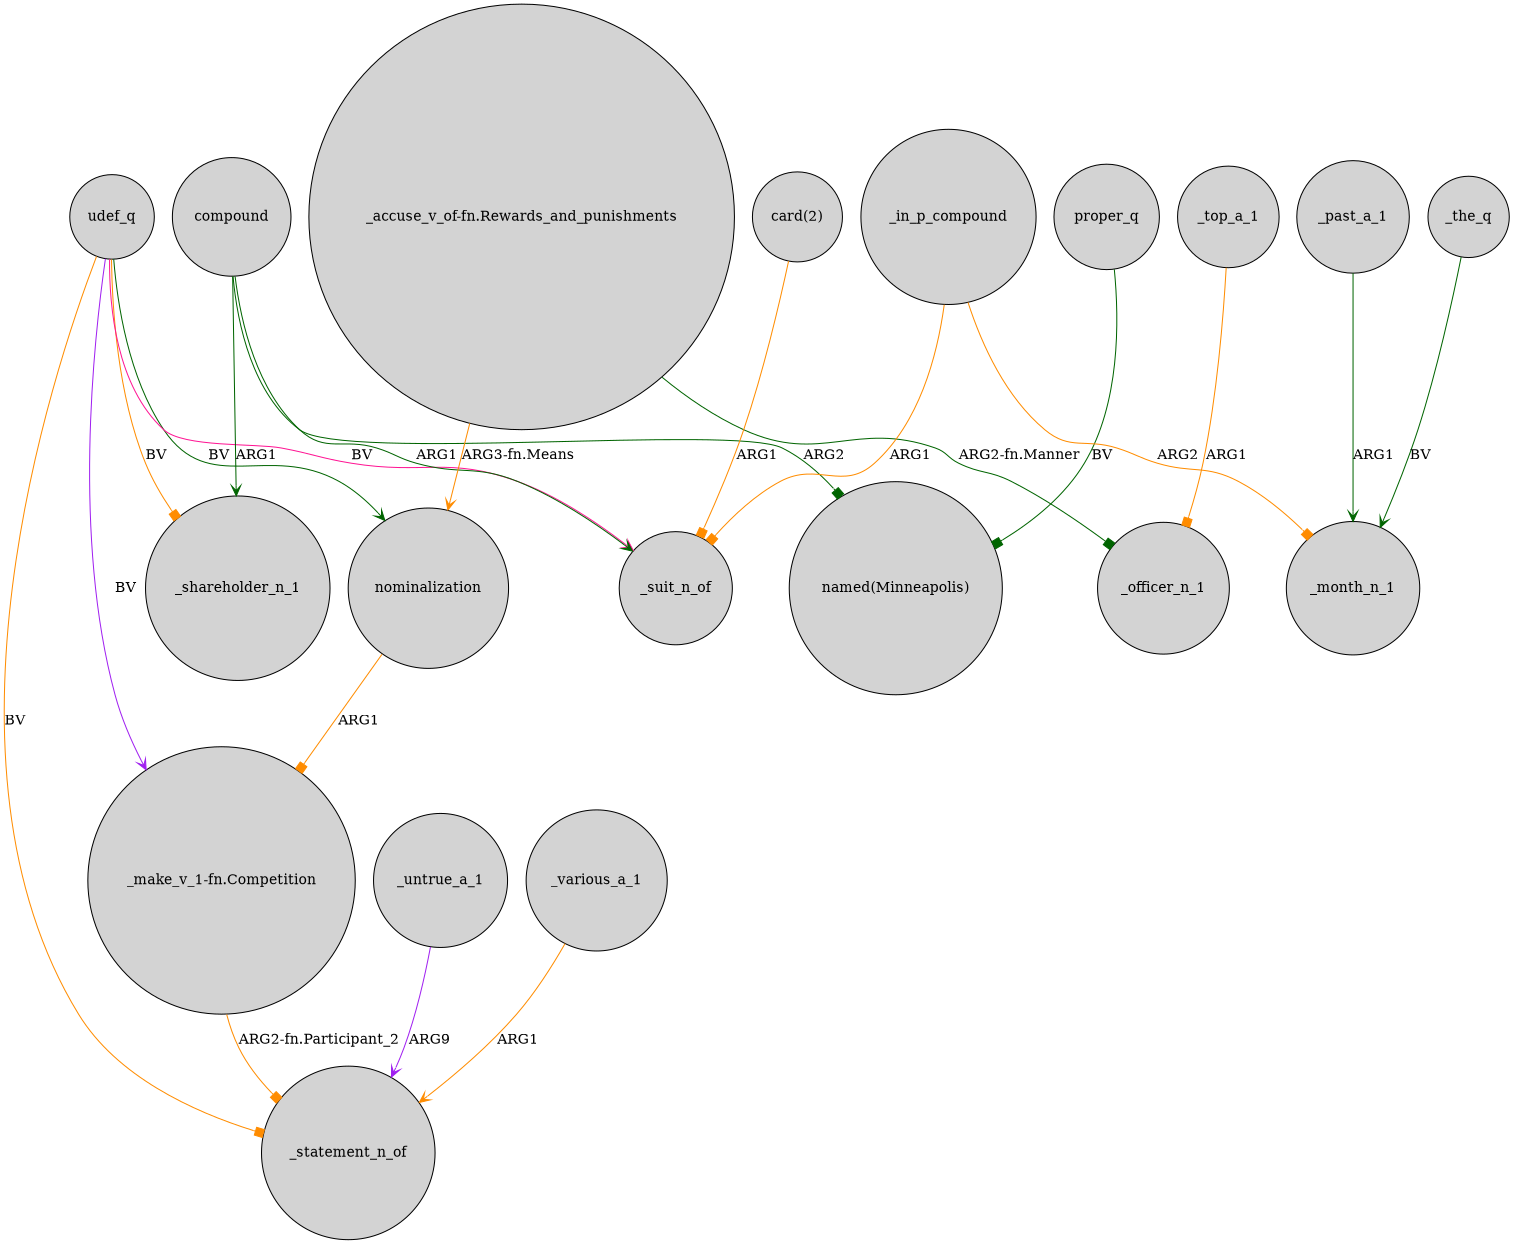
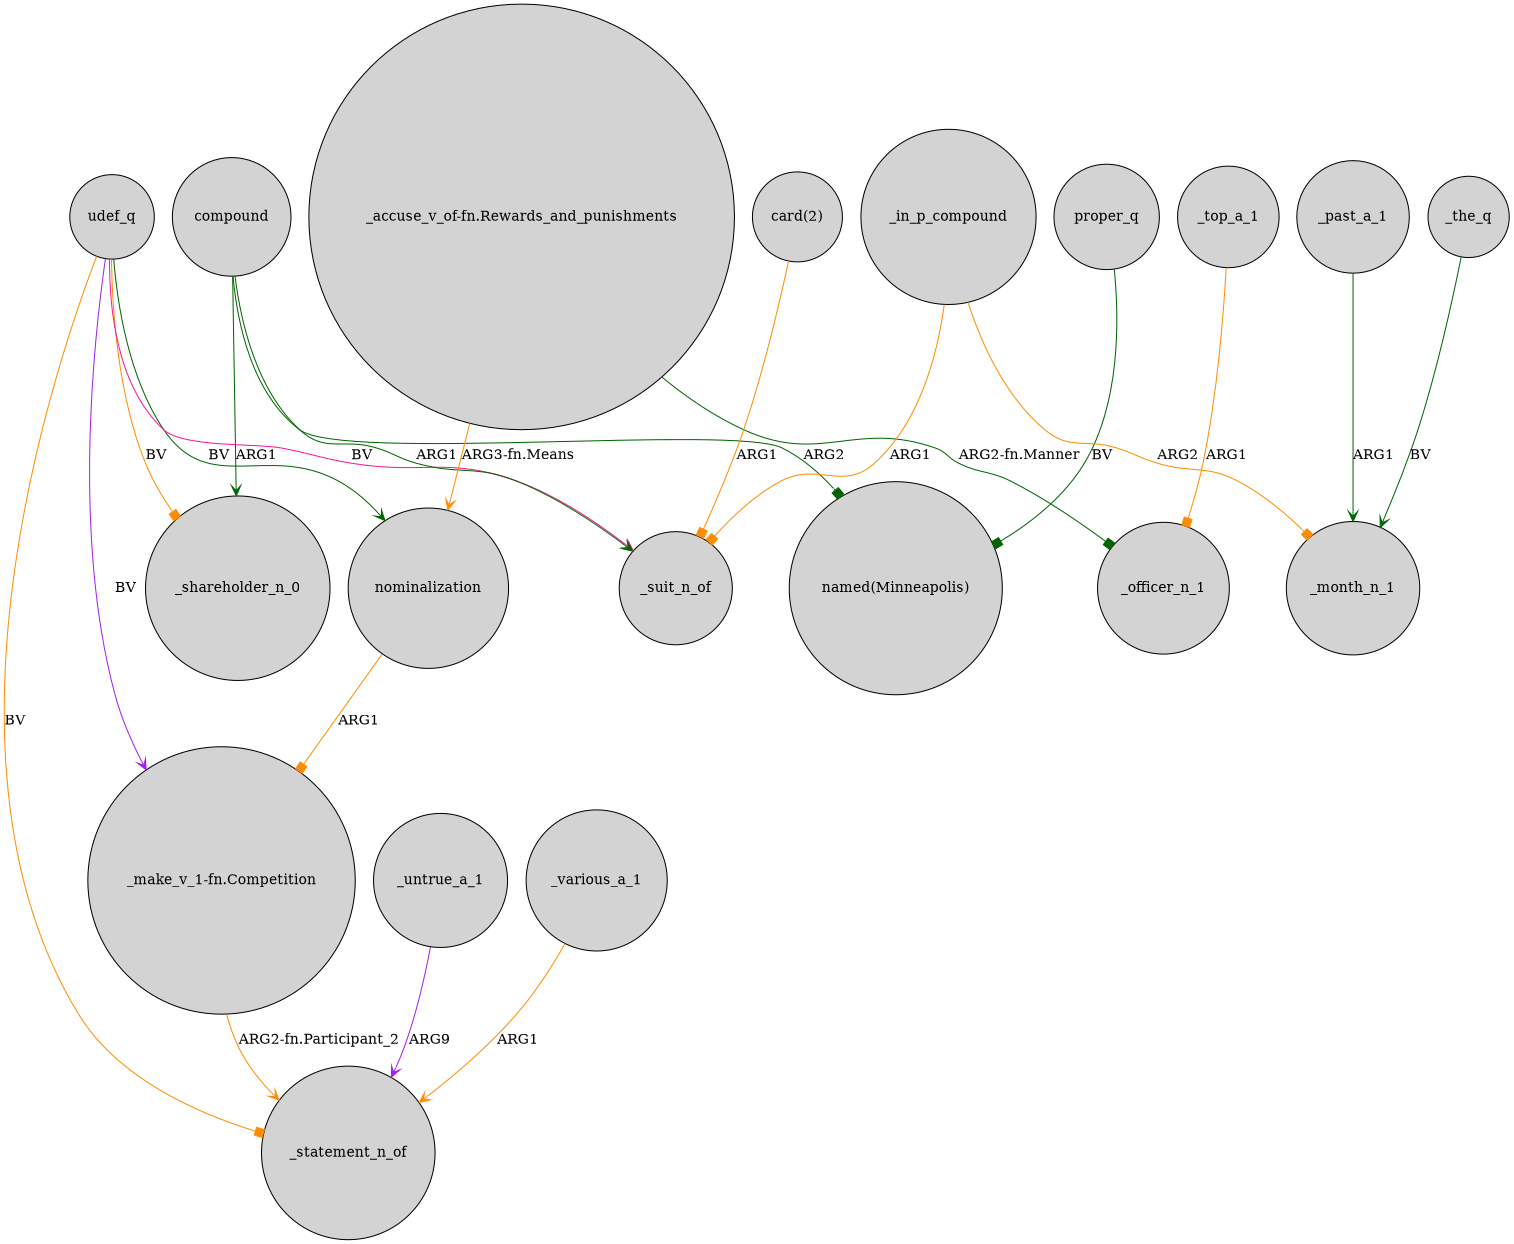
(238, 588) -> (238, 588)
(244, 1057) -> (244, 1057)
